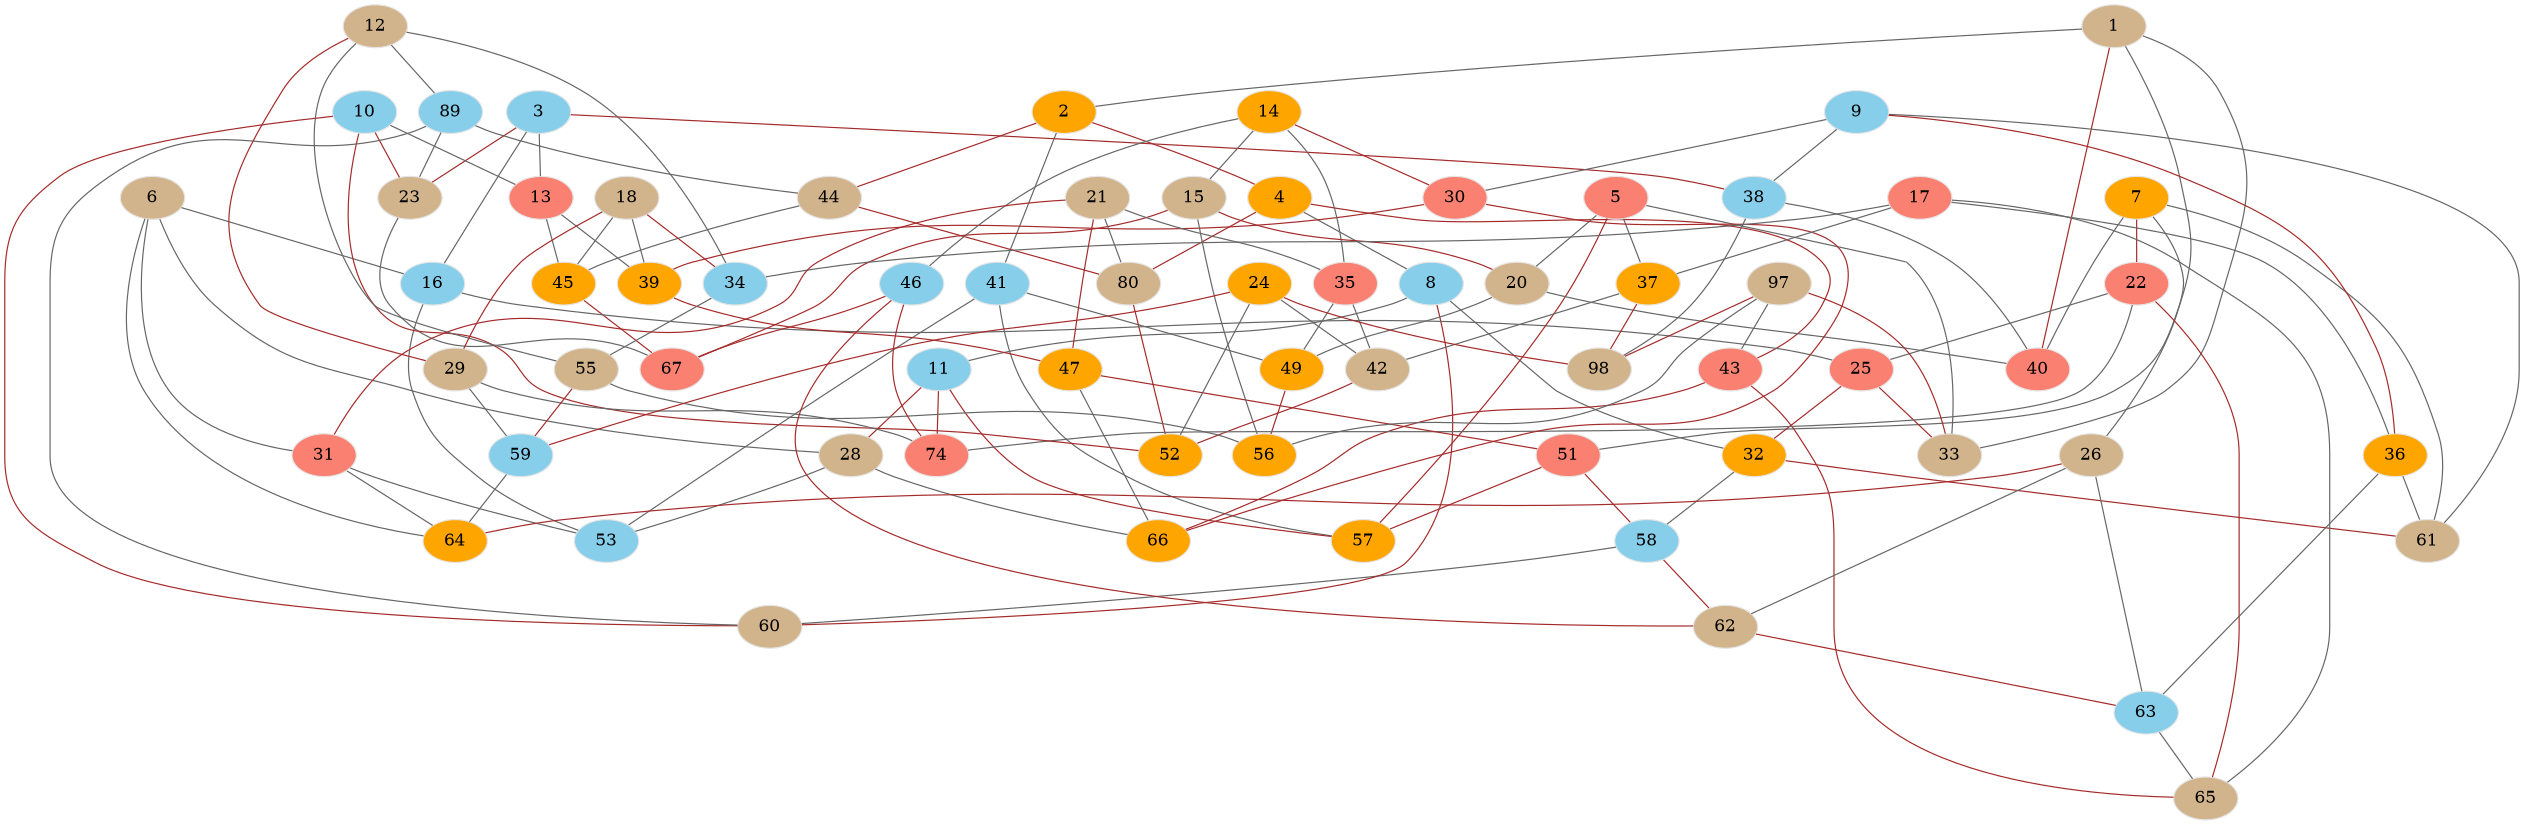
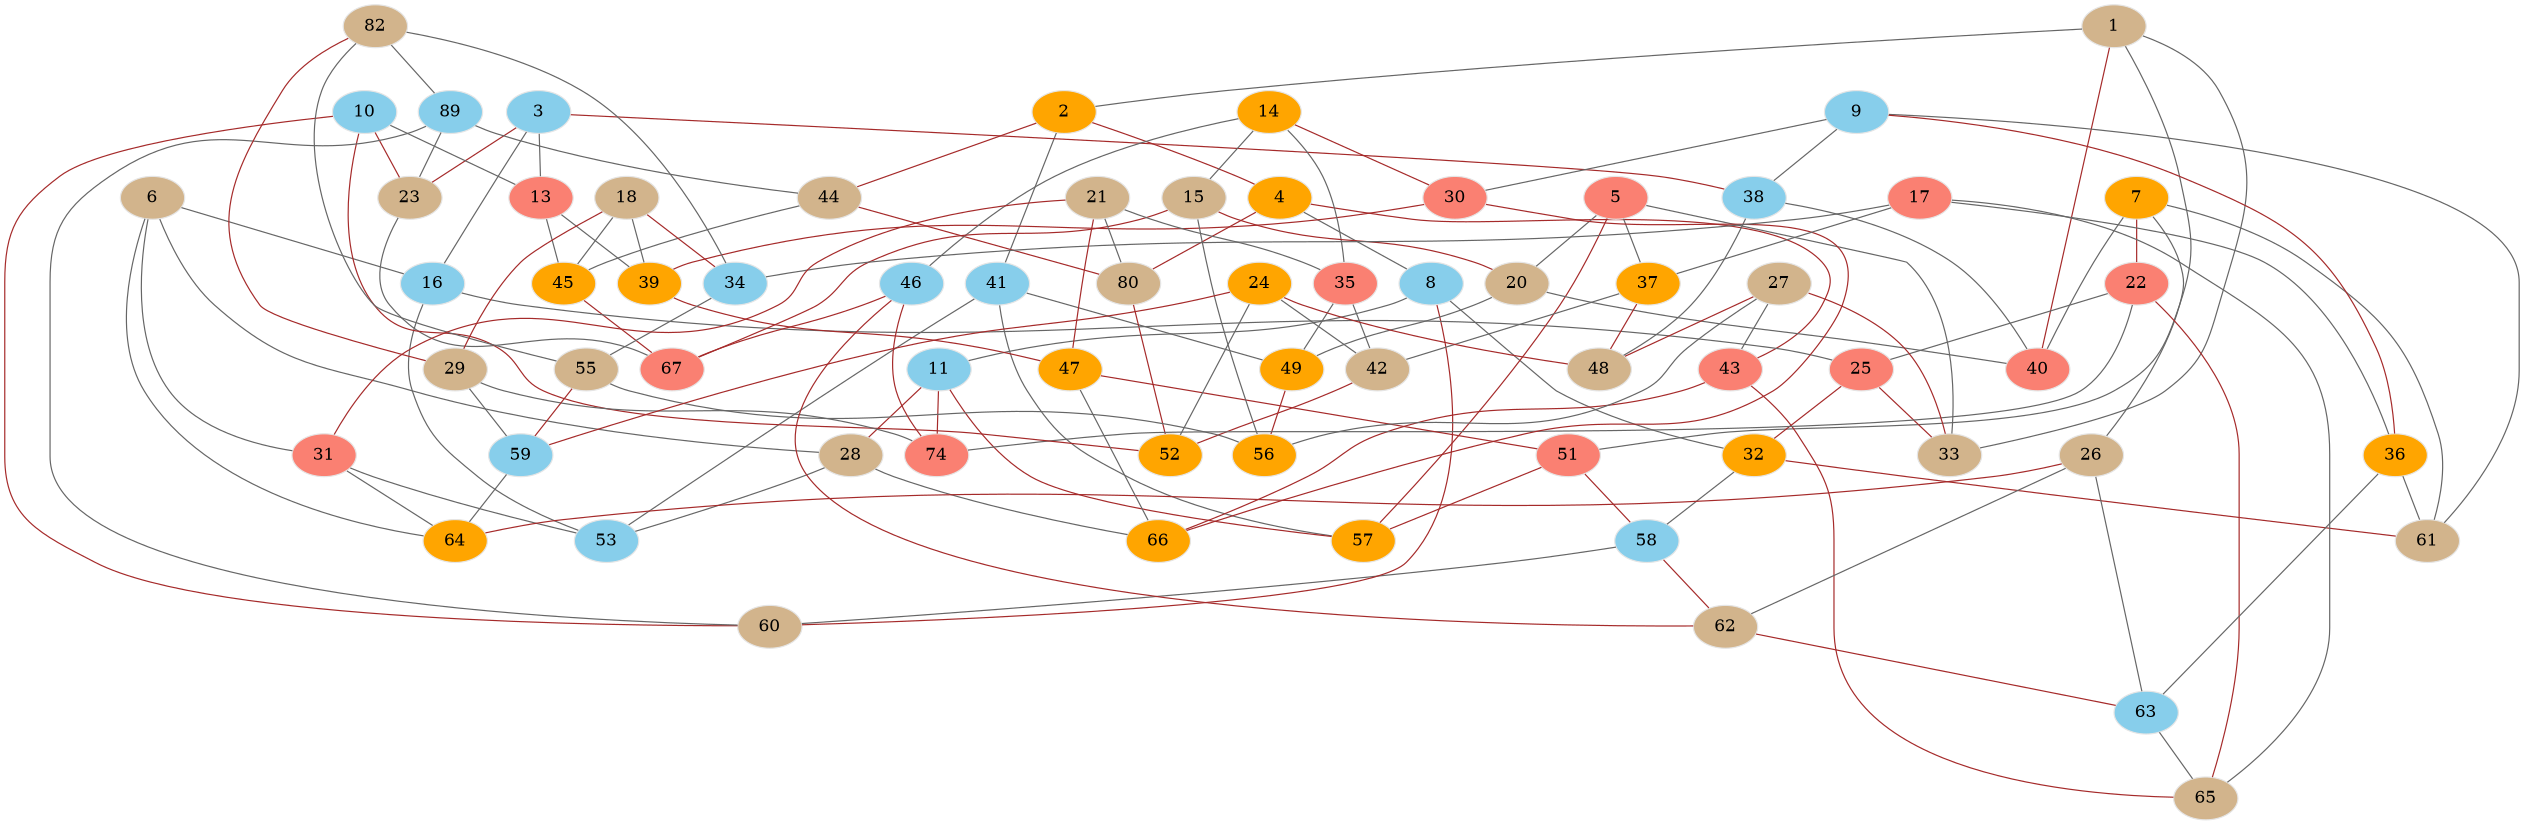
(375, 26) -> (375, 26)
(1779, 284) -> (1779, 284)
(1599, 369) -> (1599, 369)
